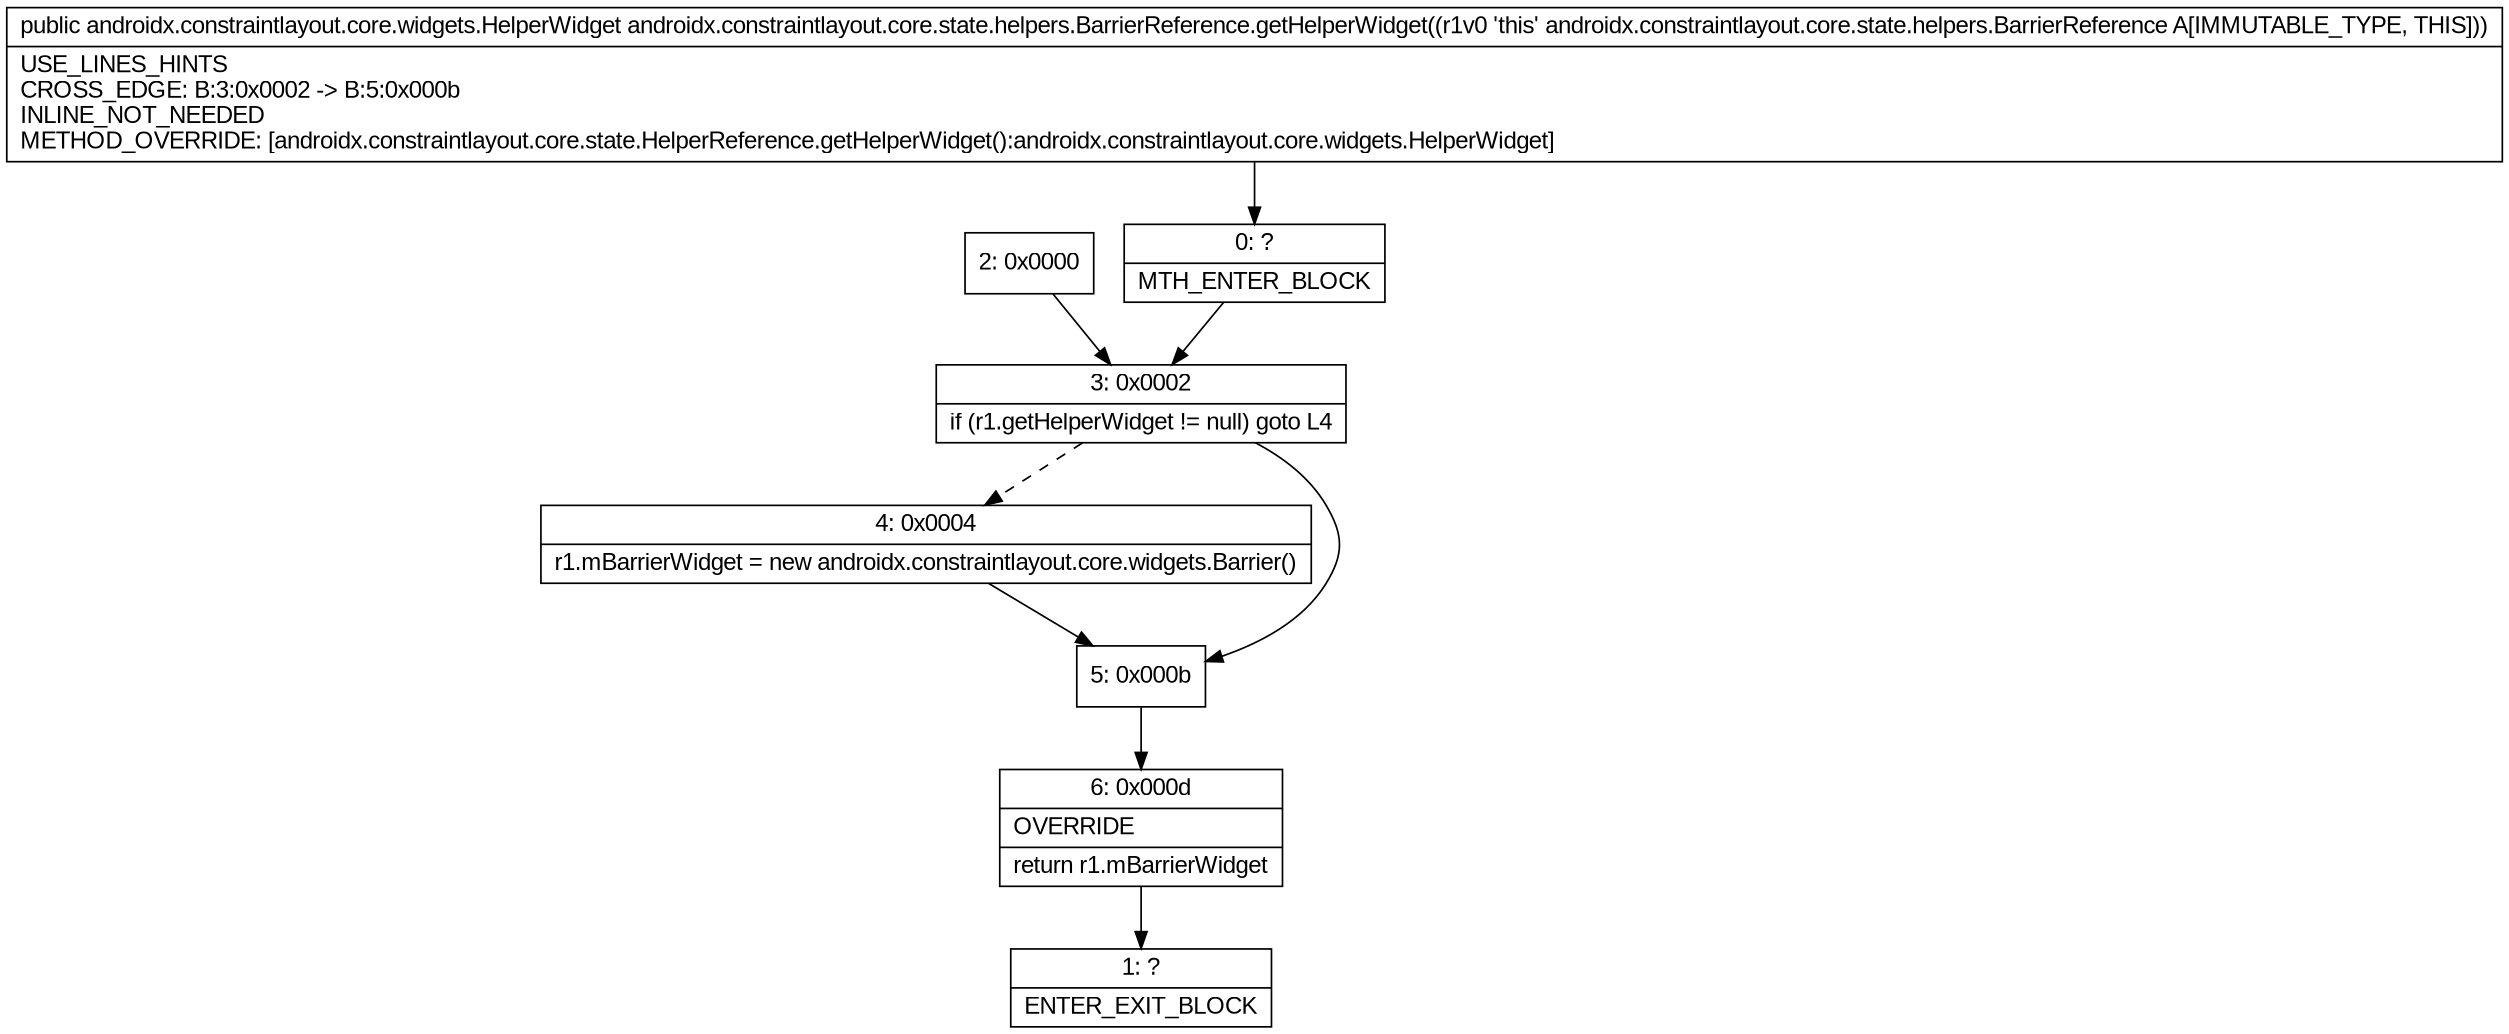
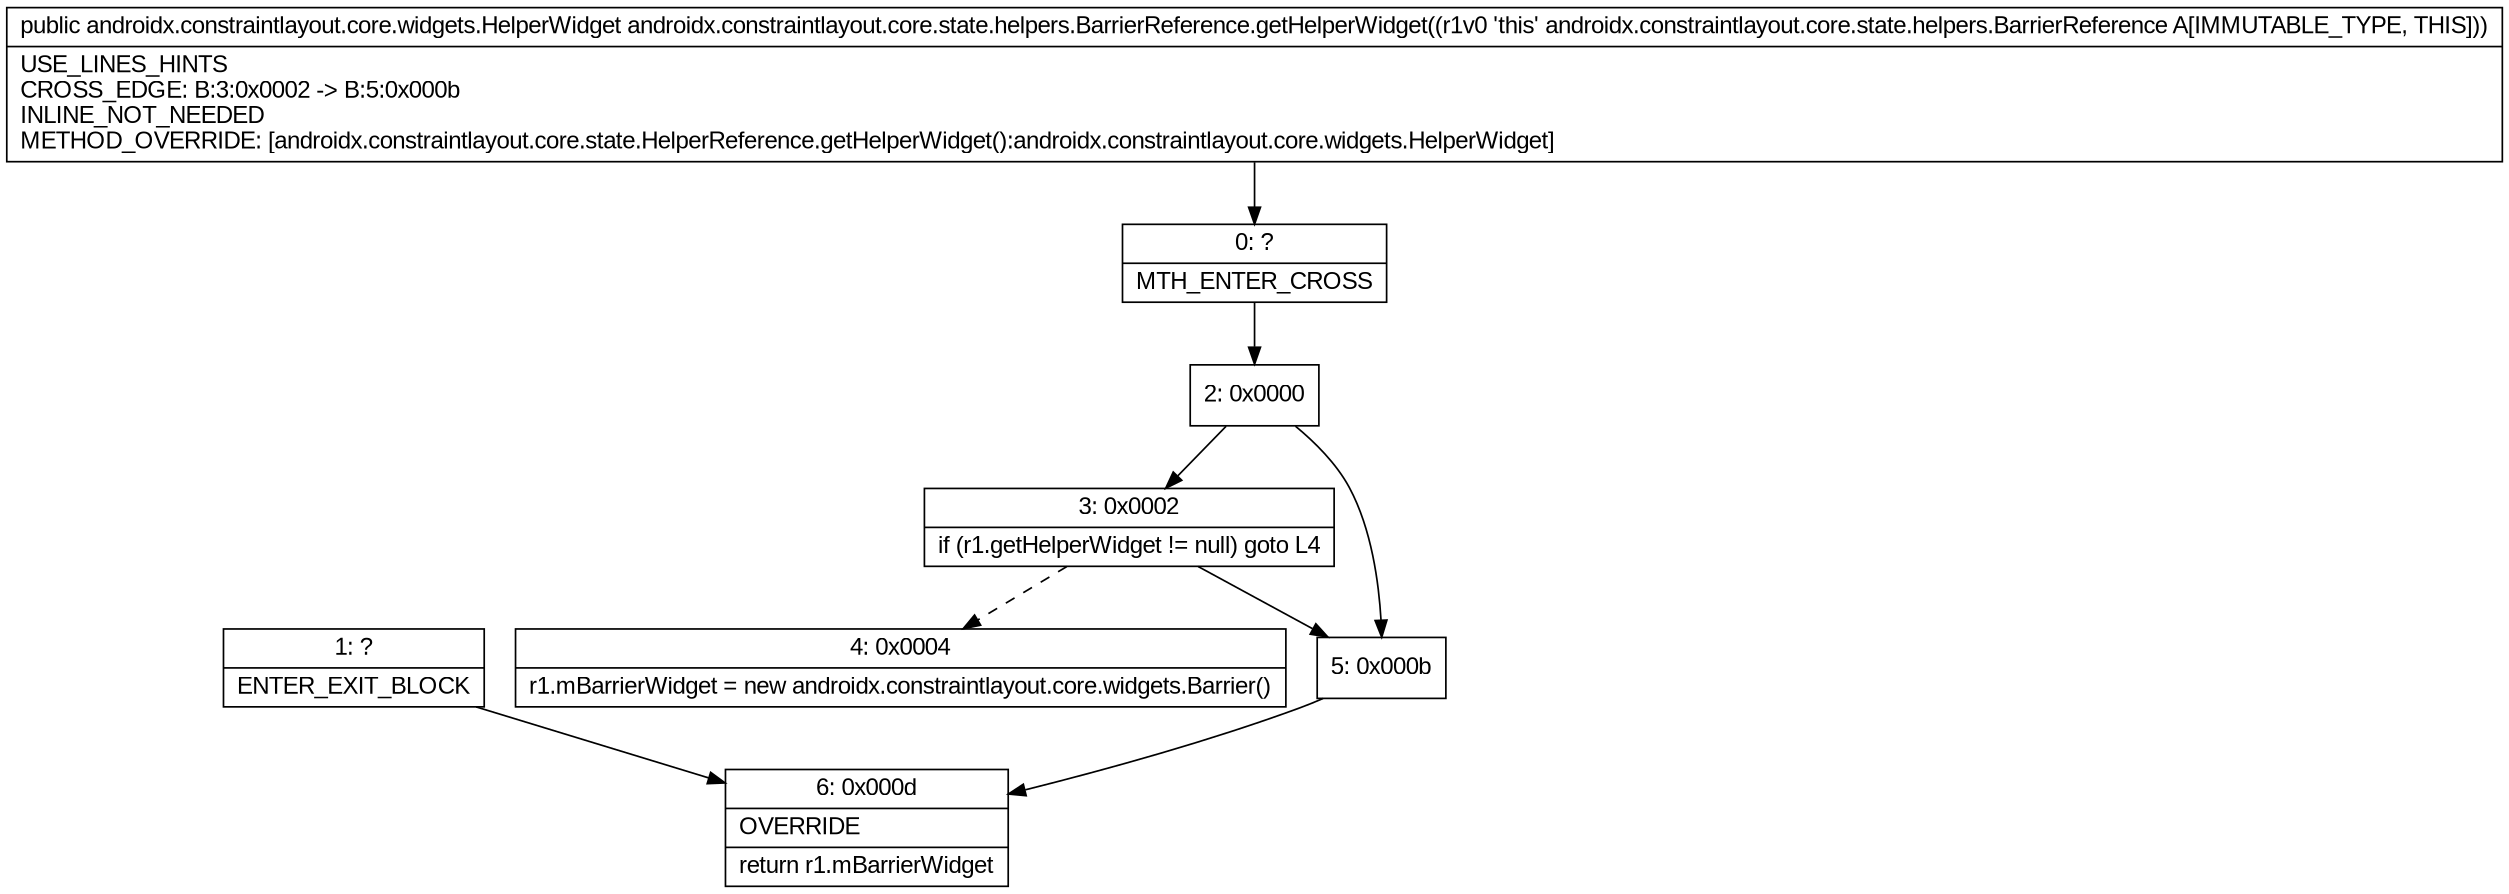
(1255, 282) -> (1255, 282)
(1203, 327) -> (1255, 325)
(1033, 610) -> (1360, 513)
(1141, 909) -> (592, 742)
